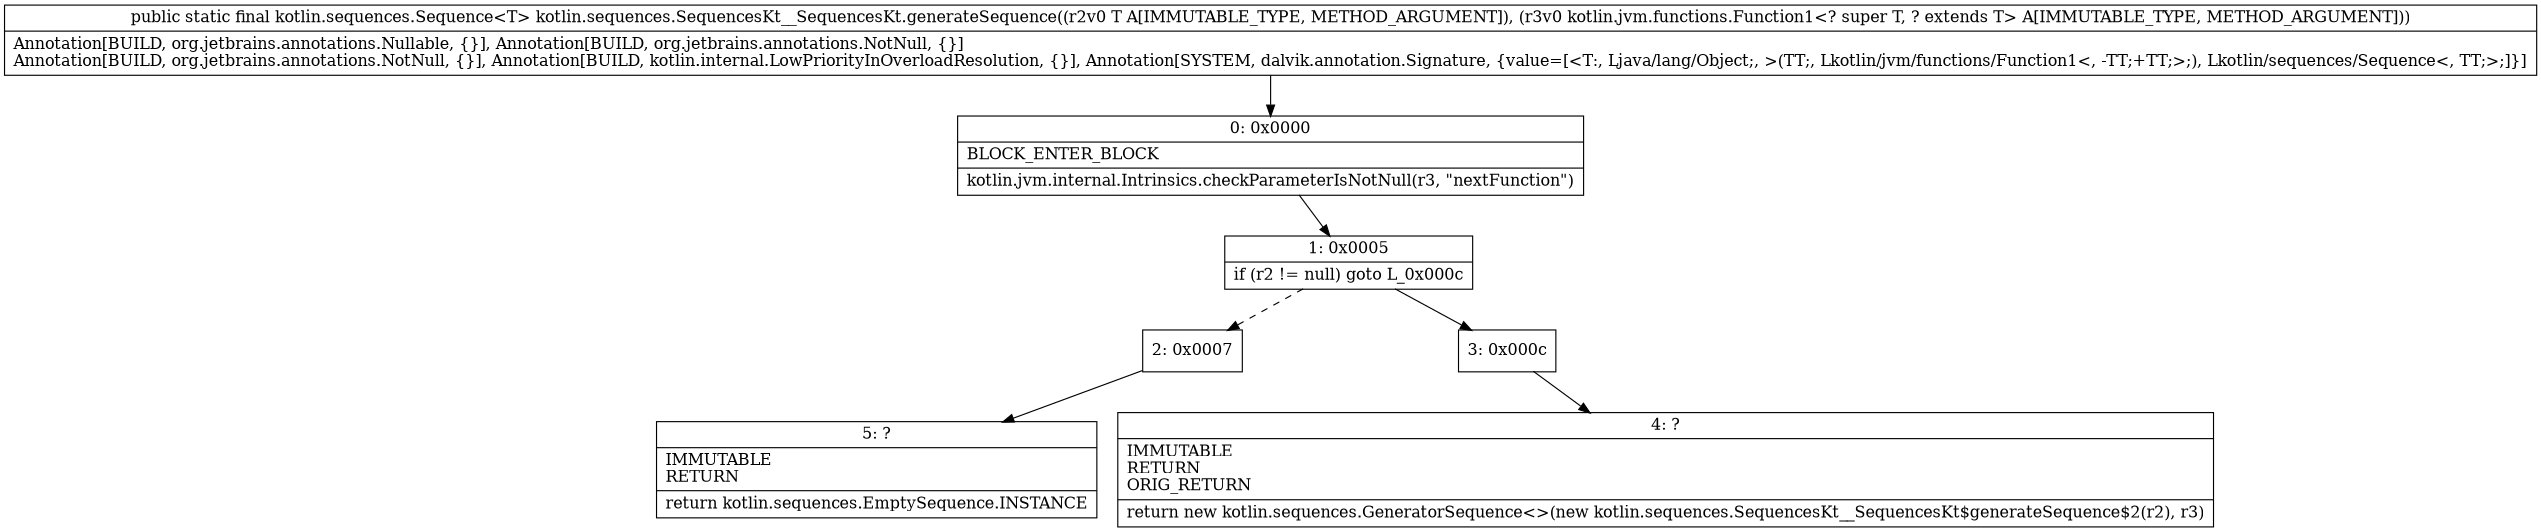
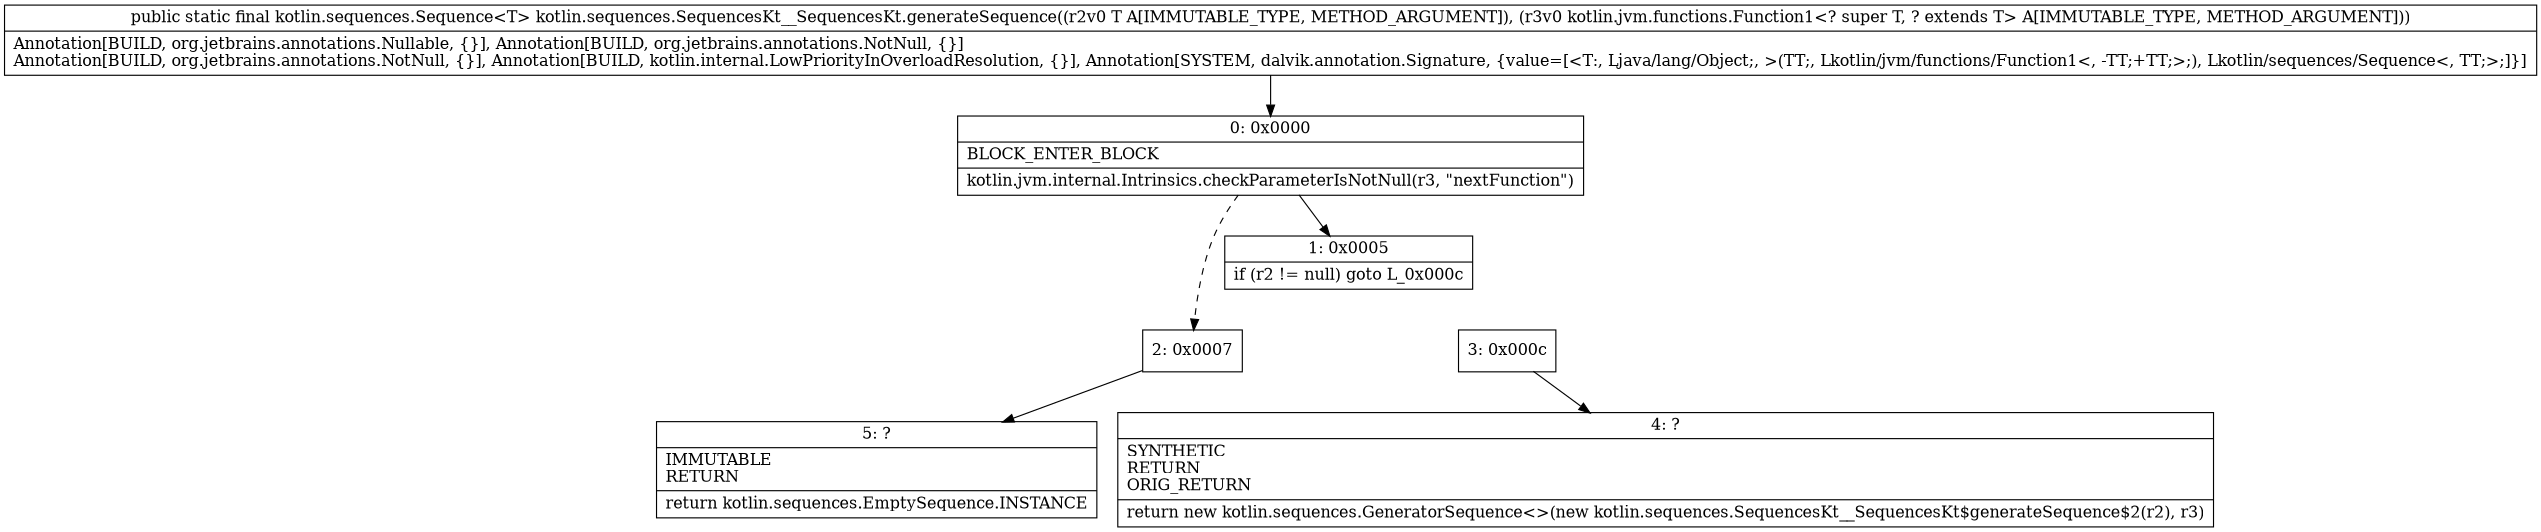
(1270, 307) -> (1208, 254)
(1428, 307) -> none
(1180, 452) -> (1177, 452)
